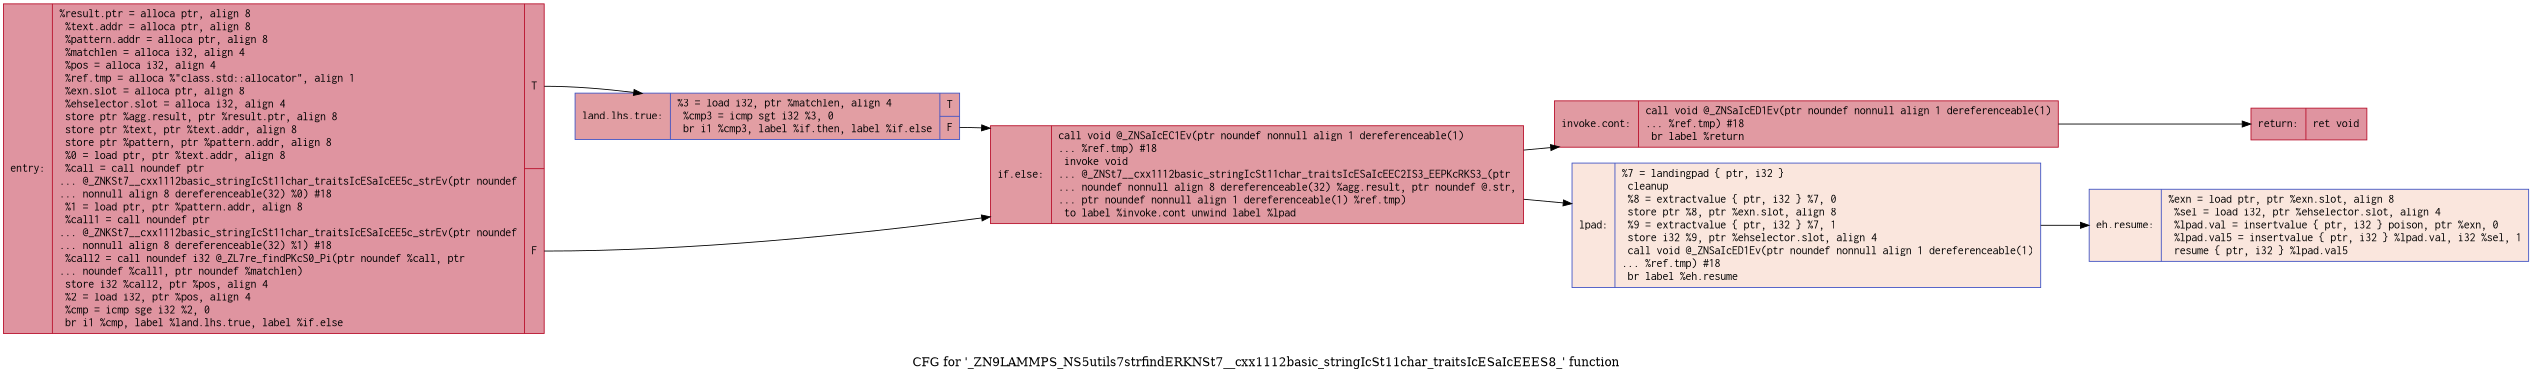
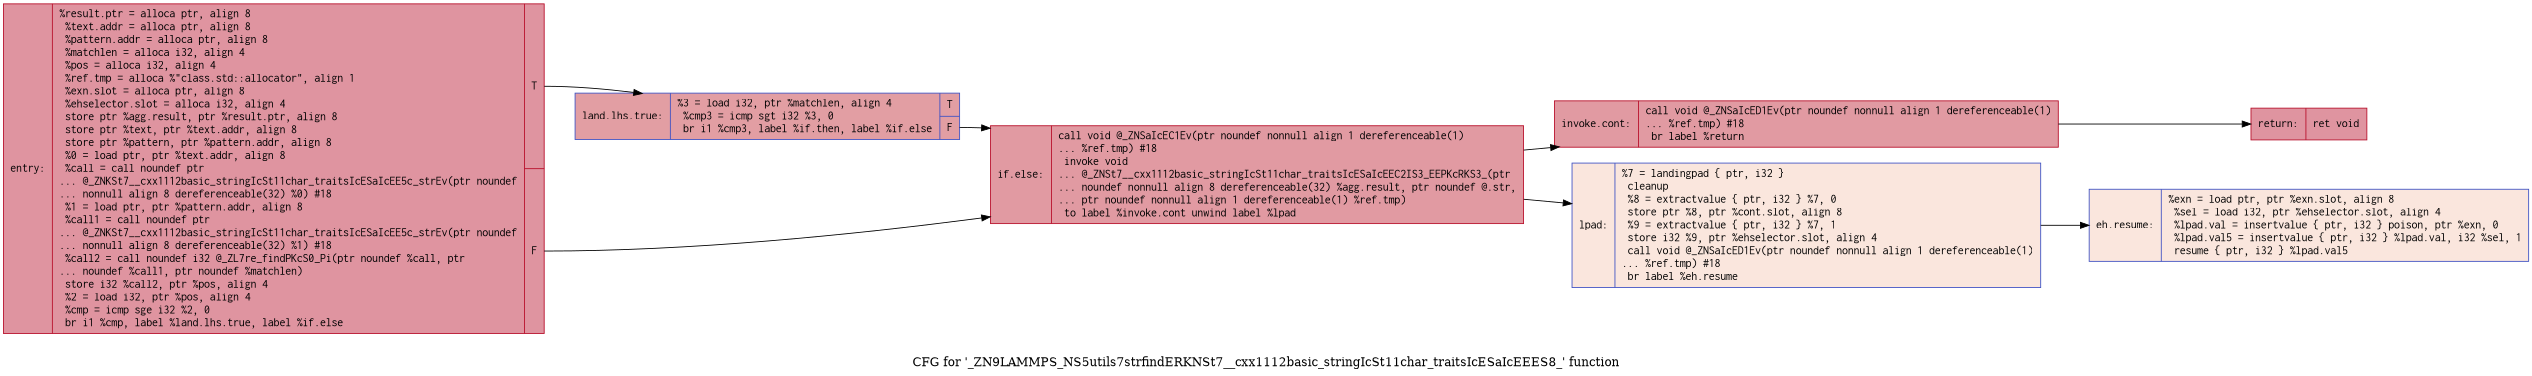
(1729, 212) -> (1732, 212)
